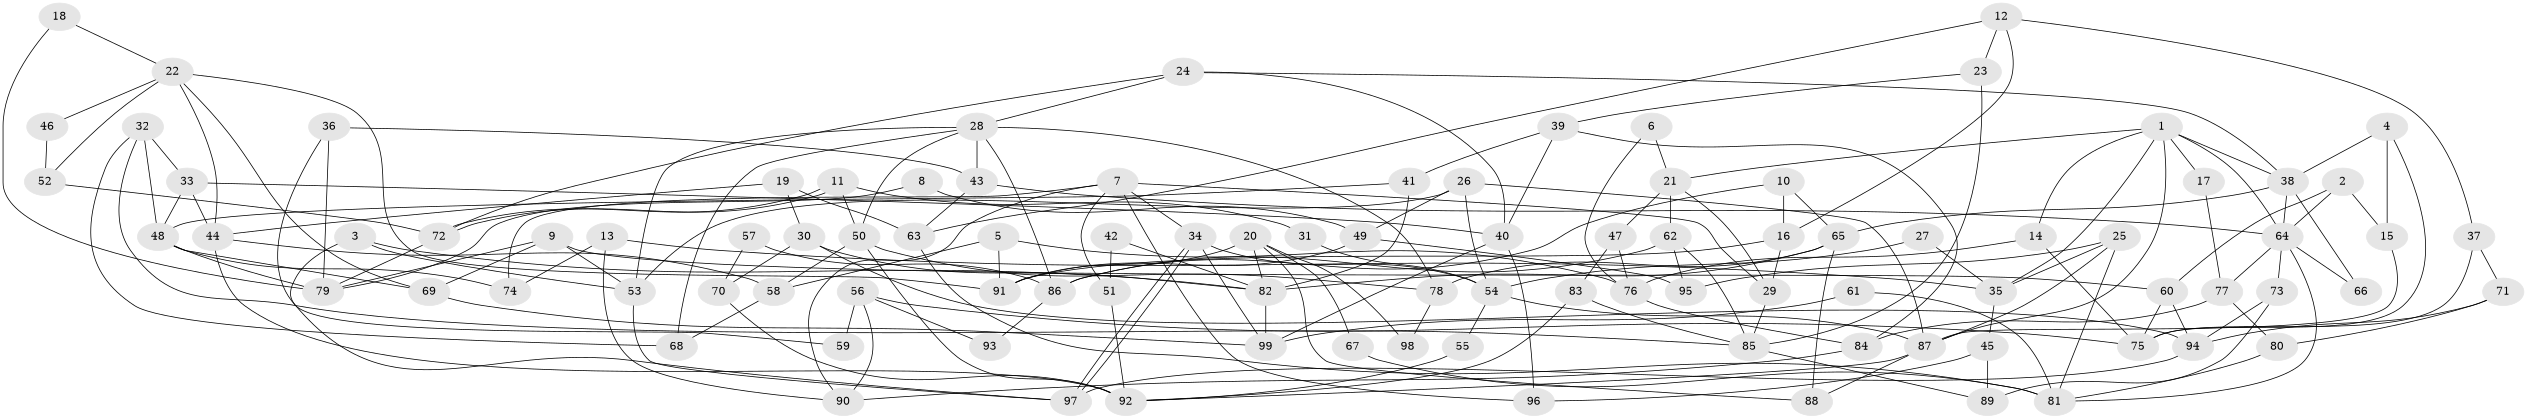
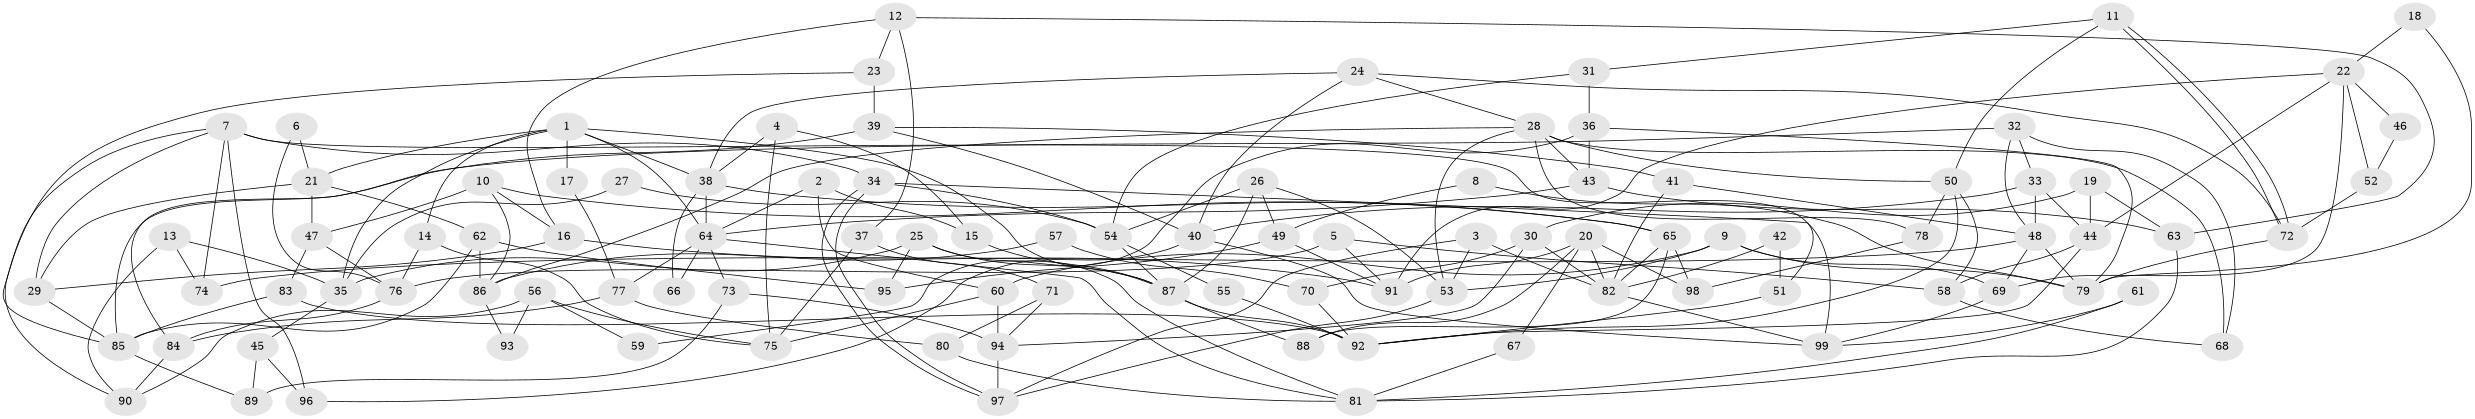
none -> (1589, 99)
none -> (399, 212)
(1638, 264) -> (1682, 264)
